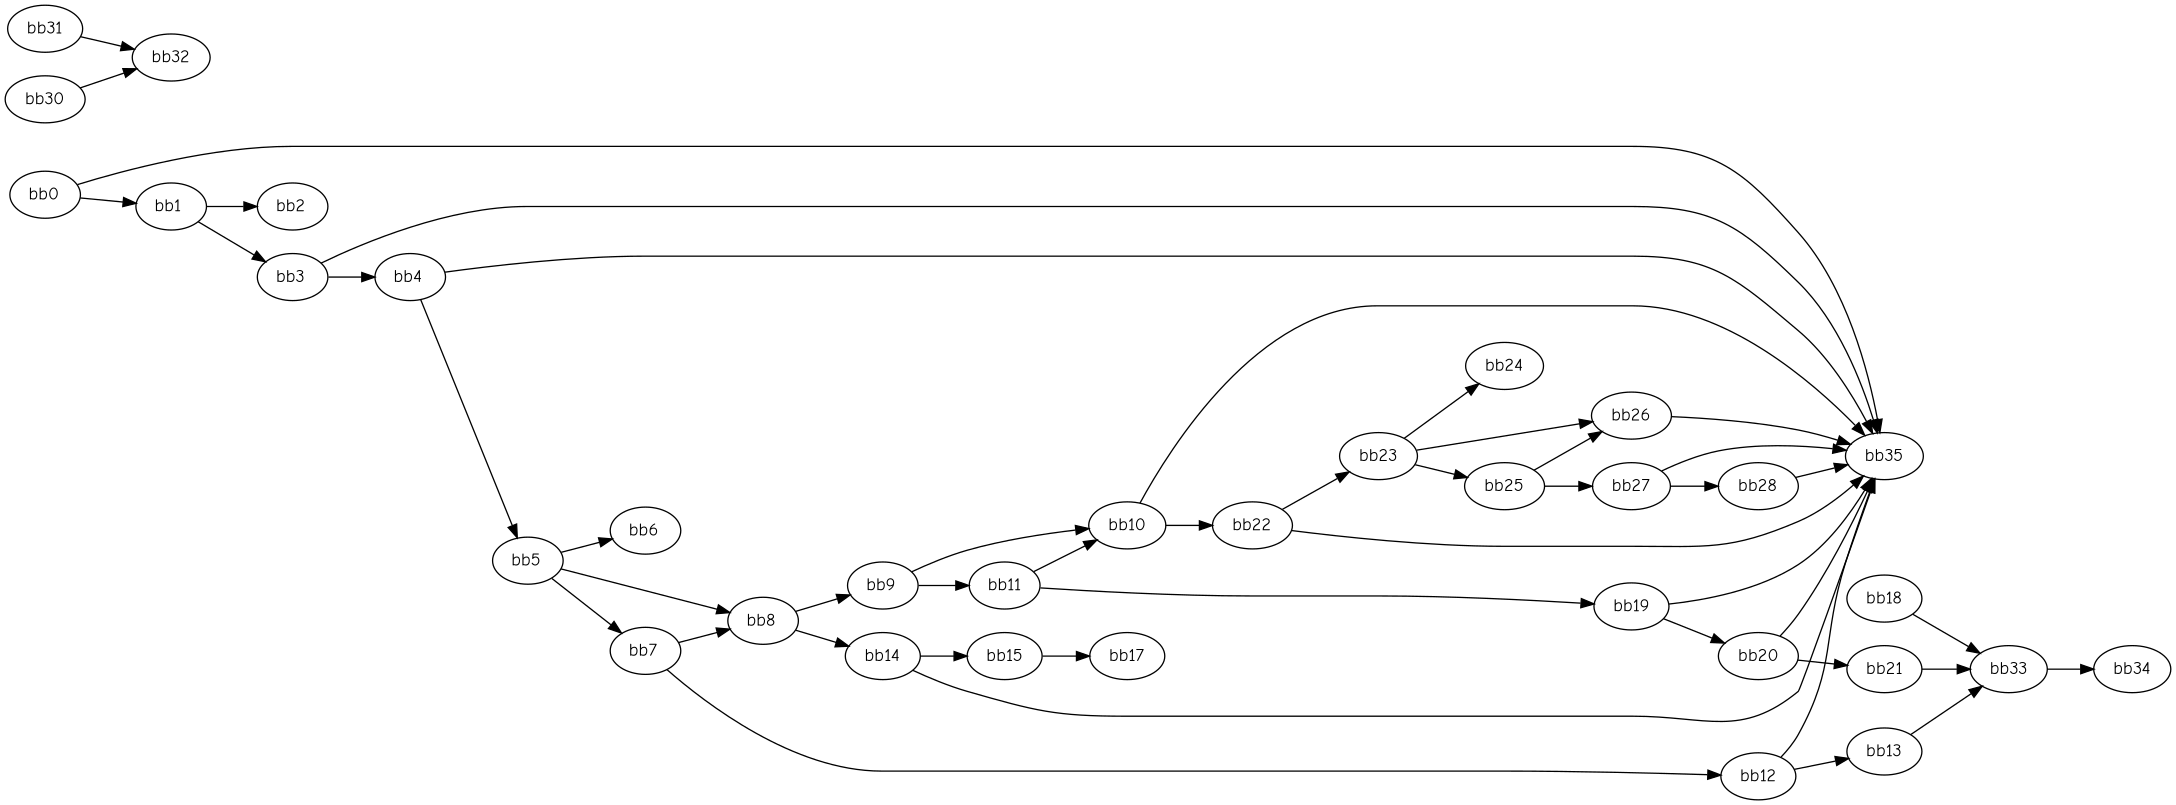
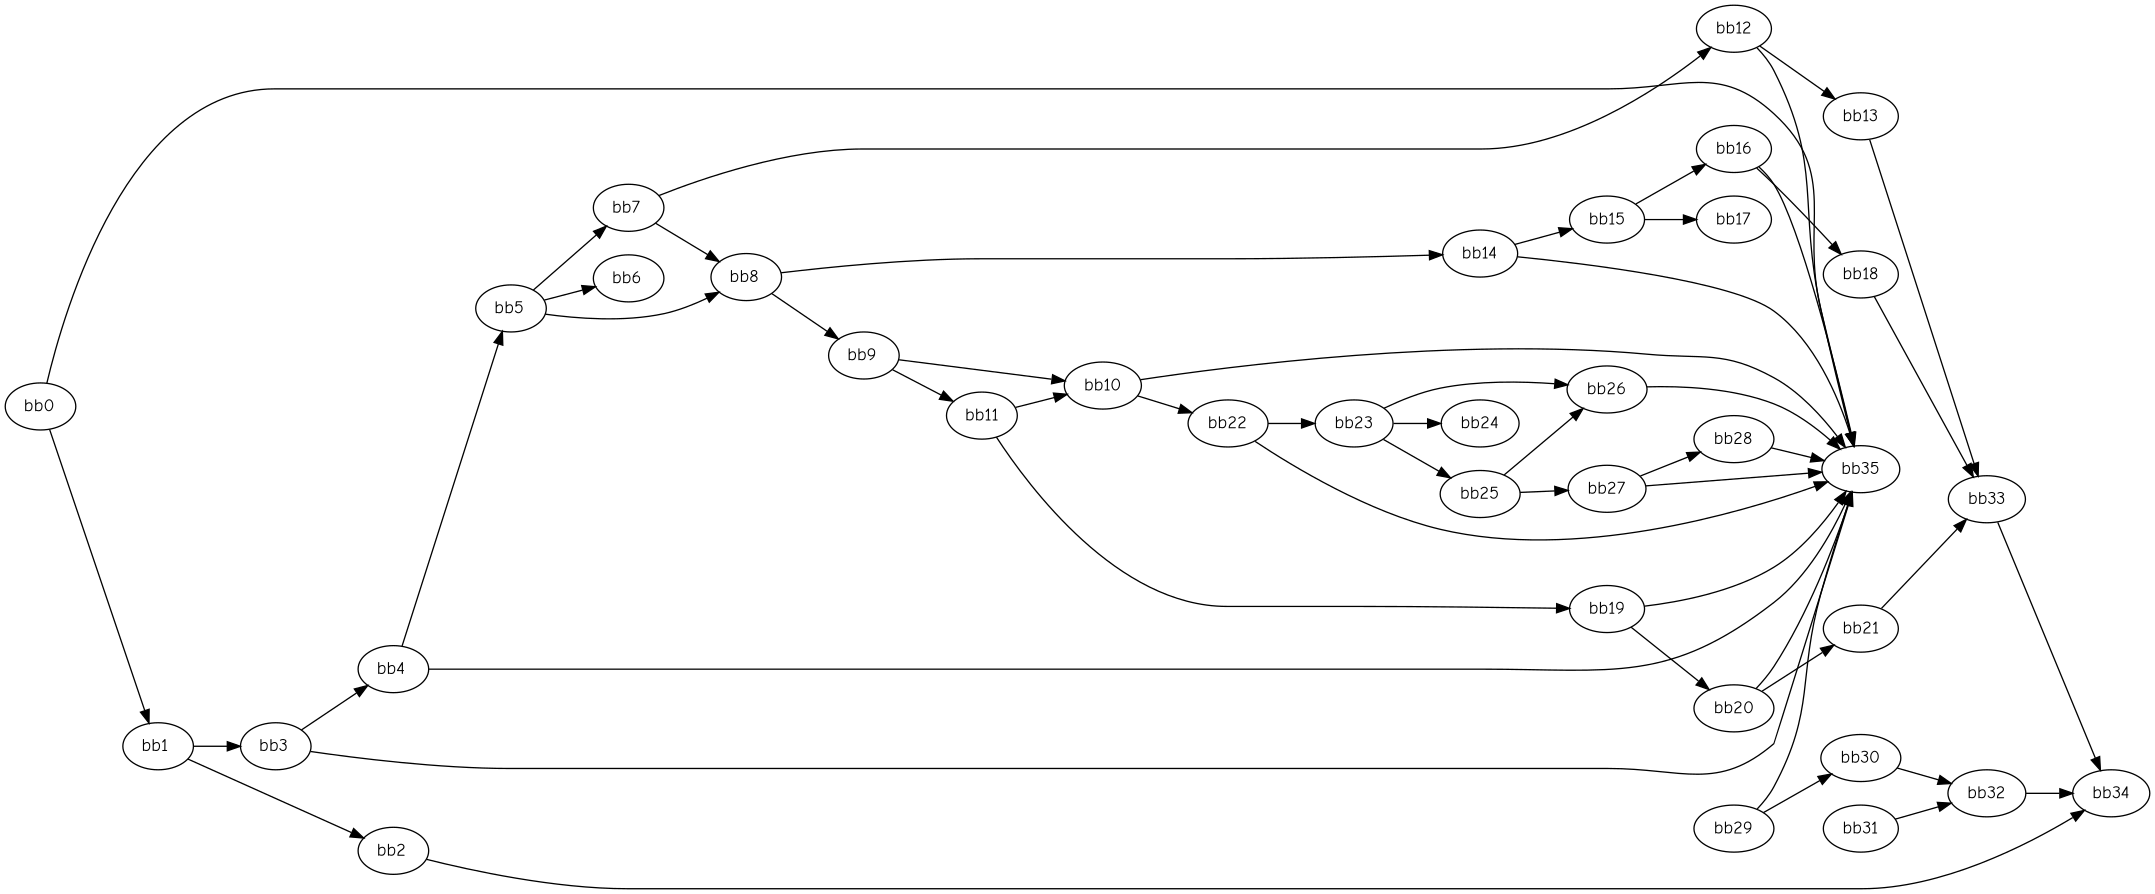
none -> (1734, 149)
none -> (2043, 793)
none -> (1734, 829)
none -> (1255, 889)
